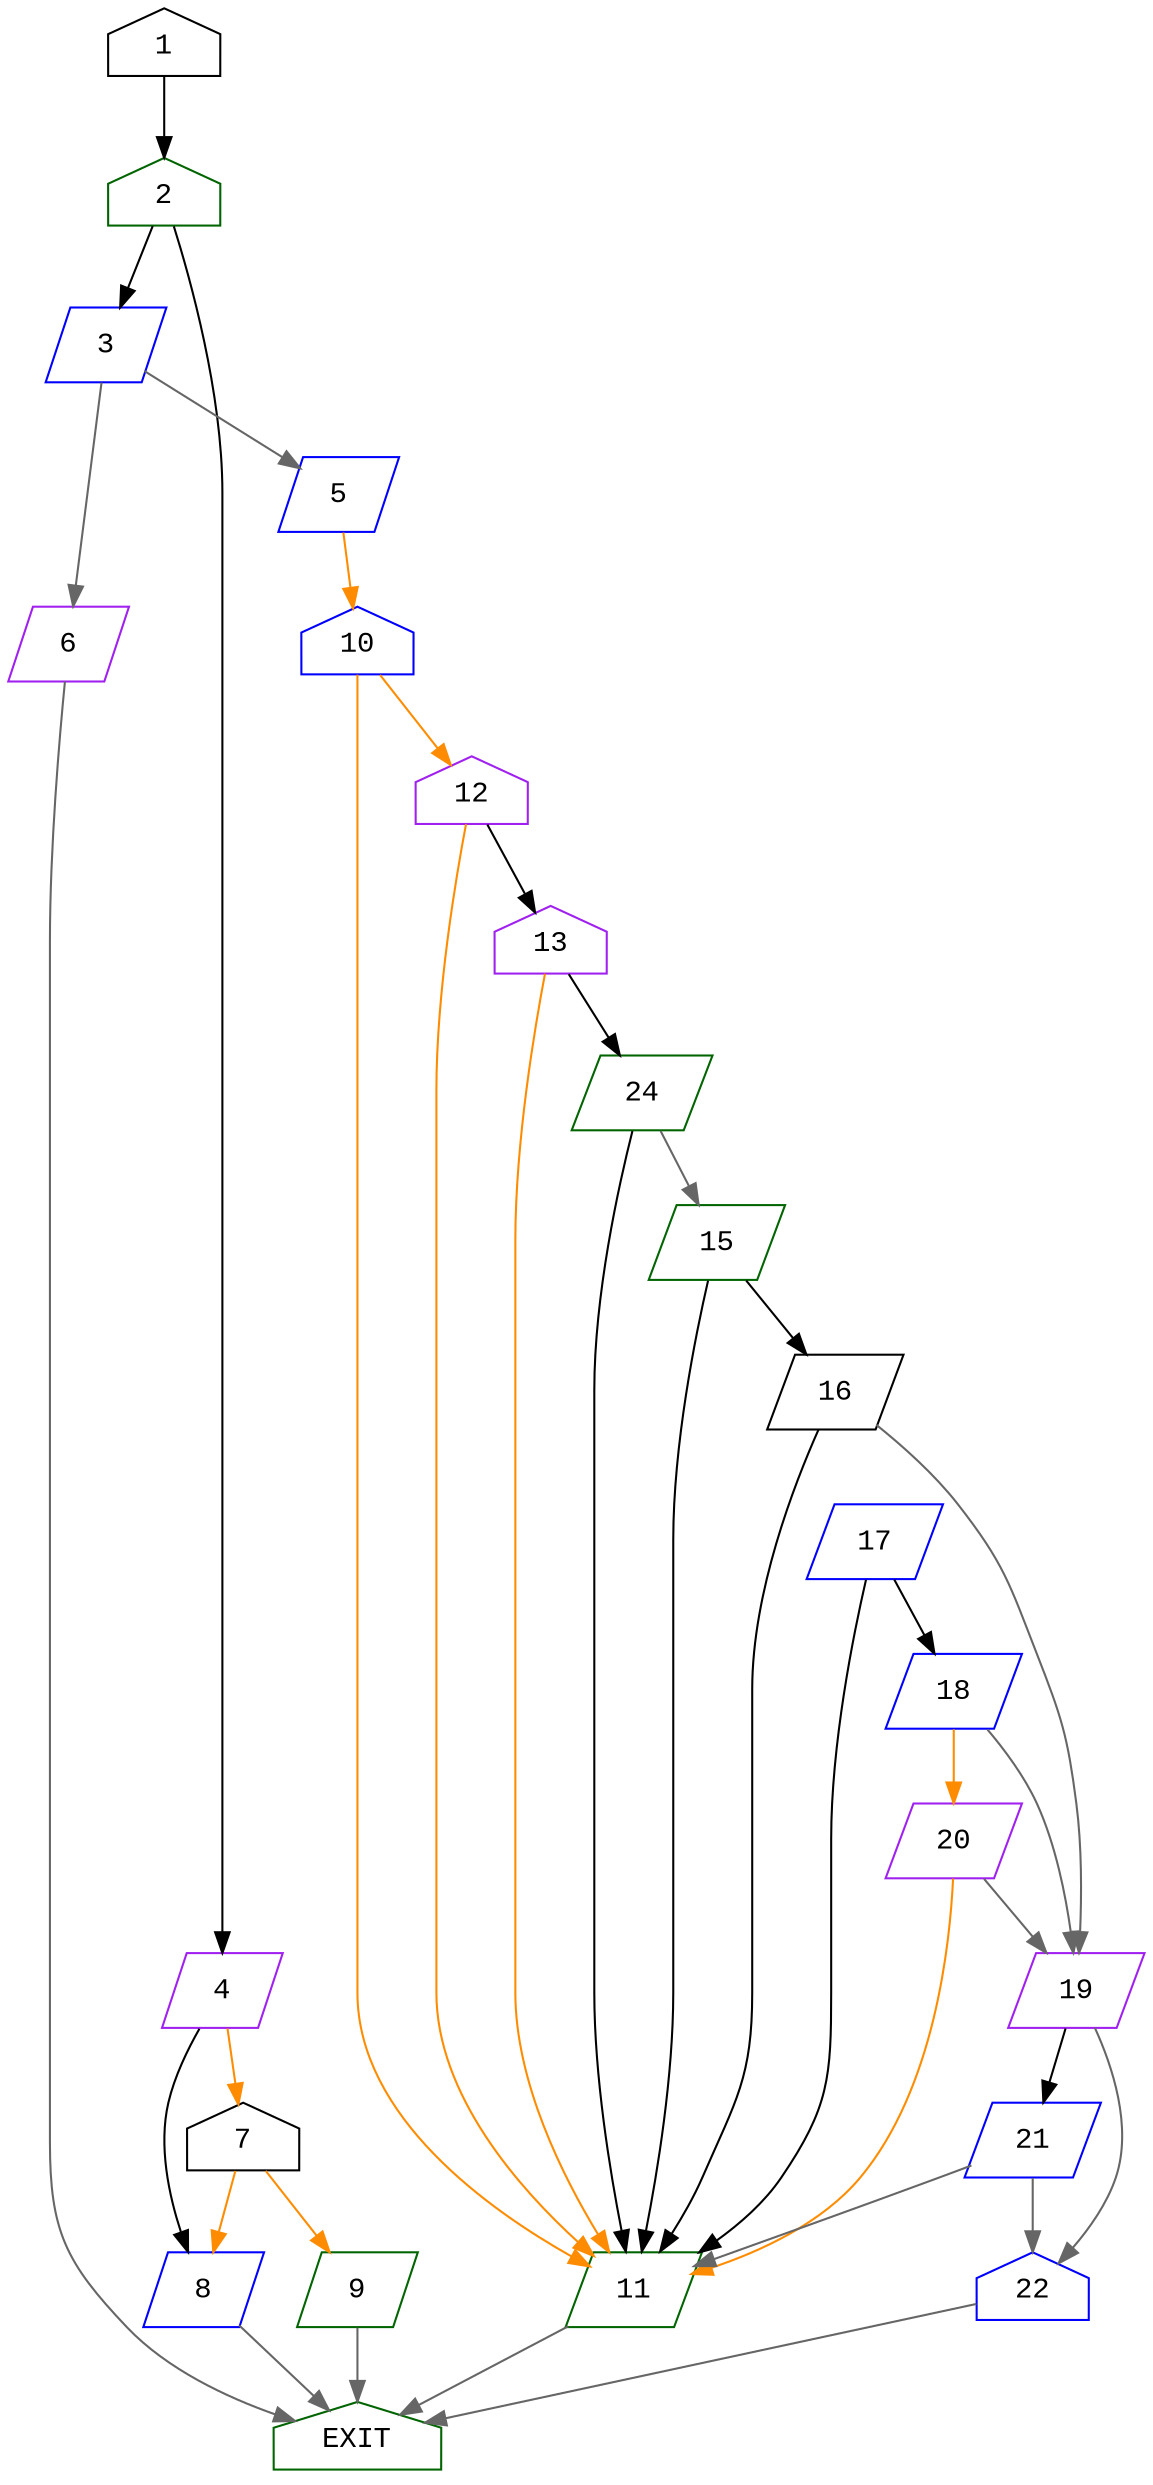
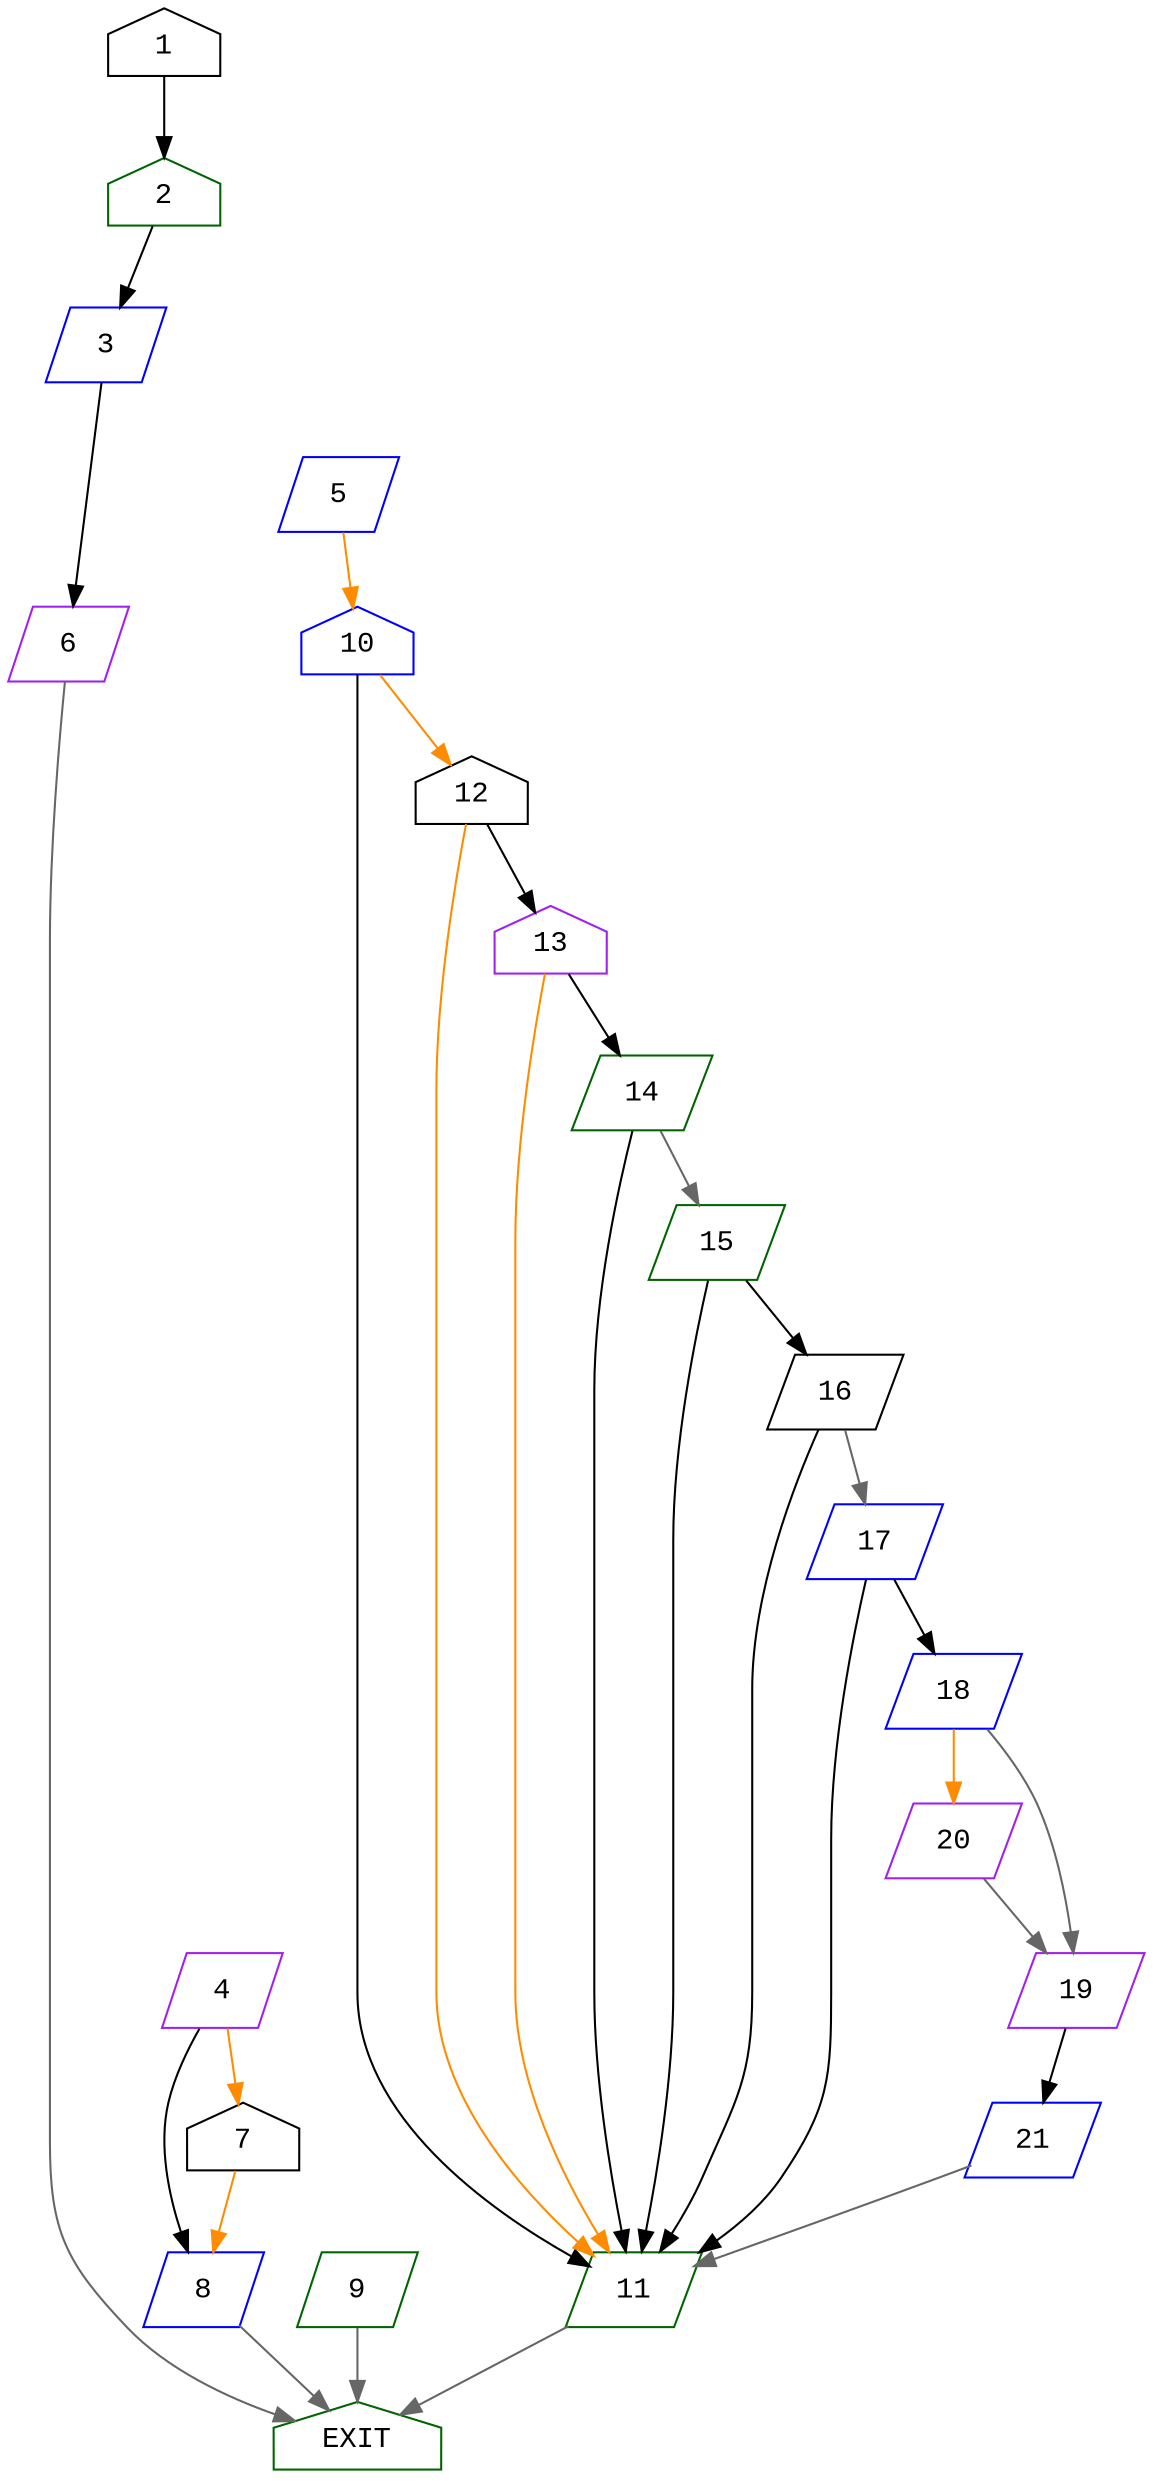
(203, 408) -> none
(89, 484) -> (89, 484)
(472, 794) -> (472, 794)
(222, 1077) -> none
(642, 1093) -> (642, 1093)
(357, 1511) -> (357, 1511)
(1037, 1654) -> (852, 1457)
(898, 2117) -> none
(291, 2203) -> none
(1033, 2290) -> none
